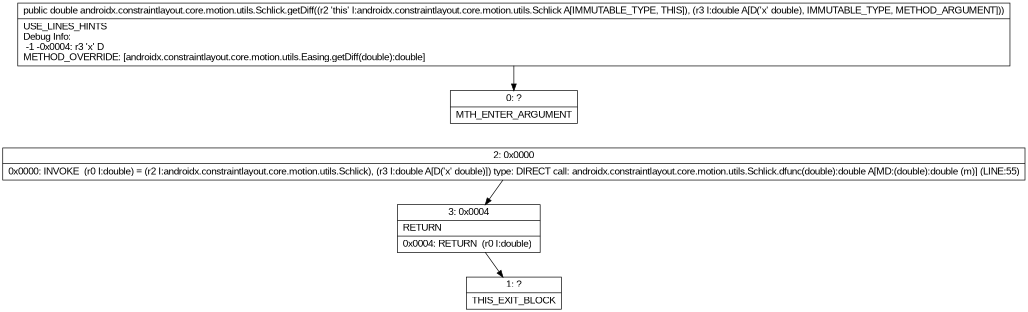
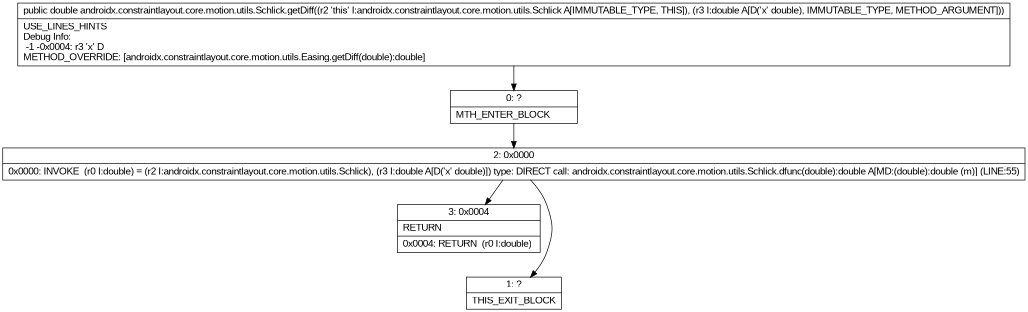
(514, 115) -> (503, 115)
none -> (514, 132)
(492, 262) -> (552, 225)
